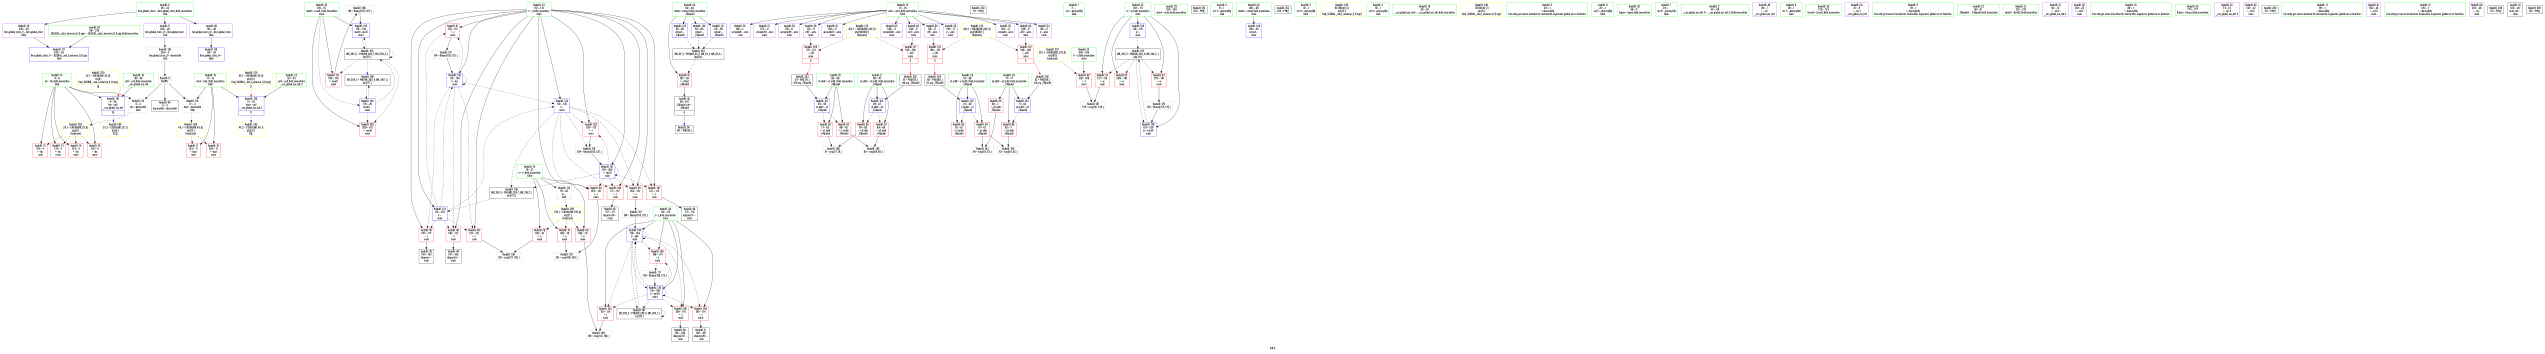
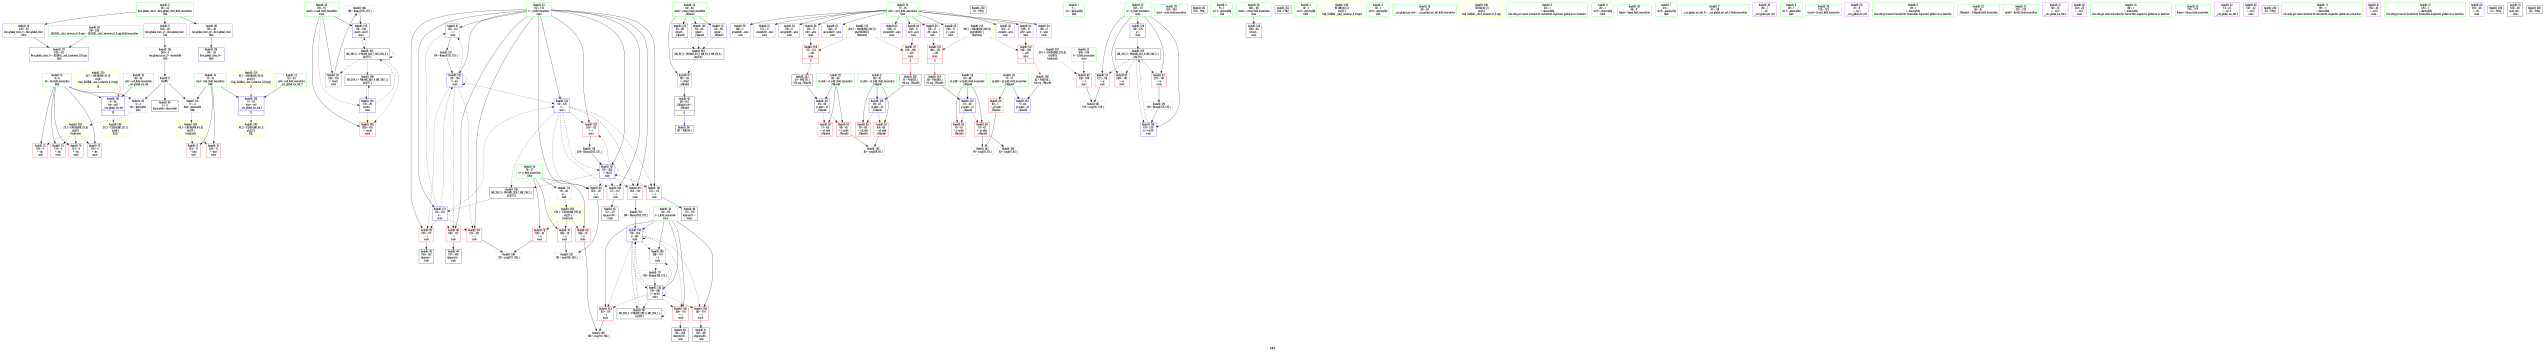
(576, 129) -> (570, 149)
(1009, 129) -> none
(833, 150) -> none
